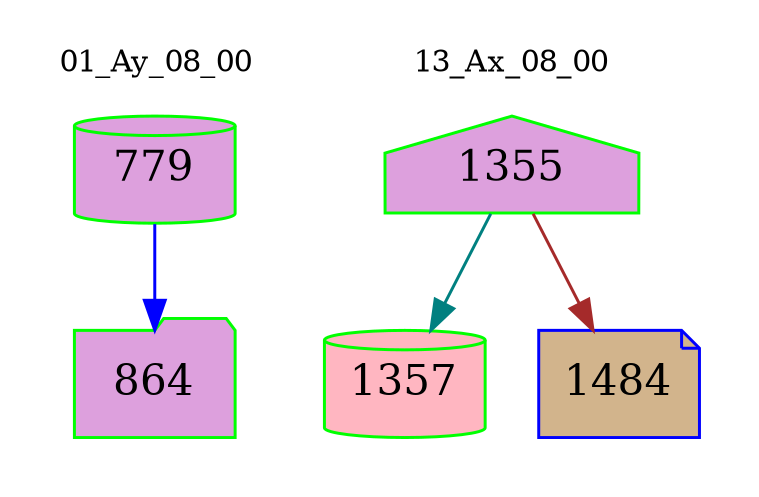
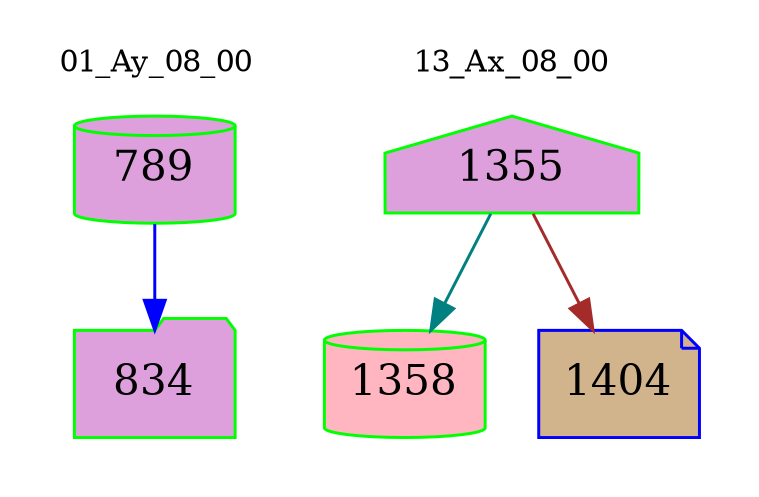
(155, 170) -> (155, 170)
(155, 384) -> (155, 384)
(405, 384) -> (405, 384)
(619, 384) -> (619, 384)
